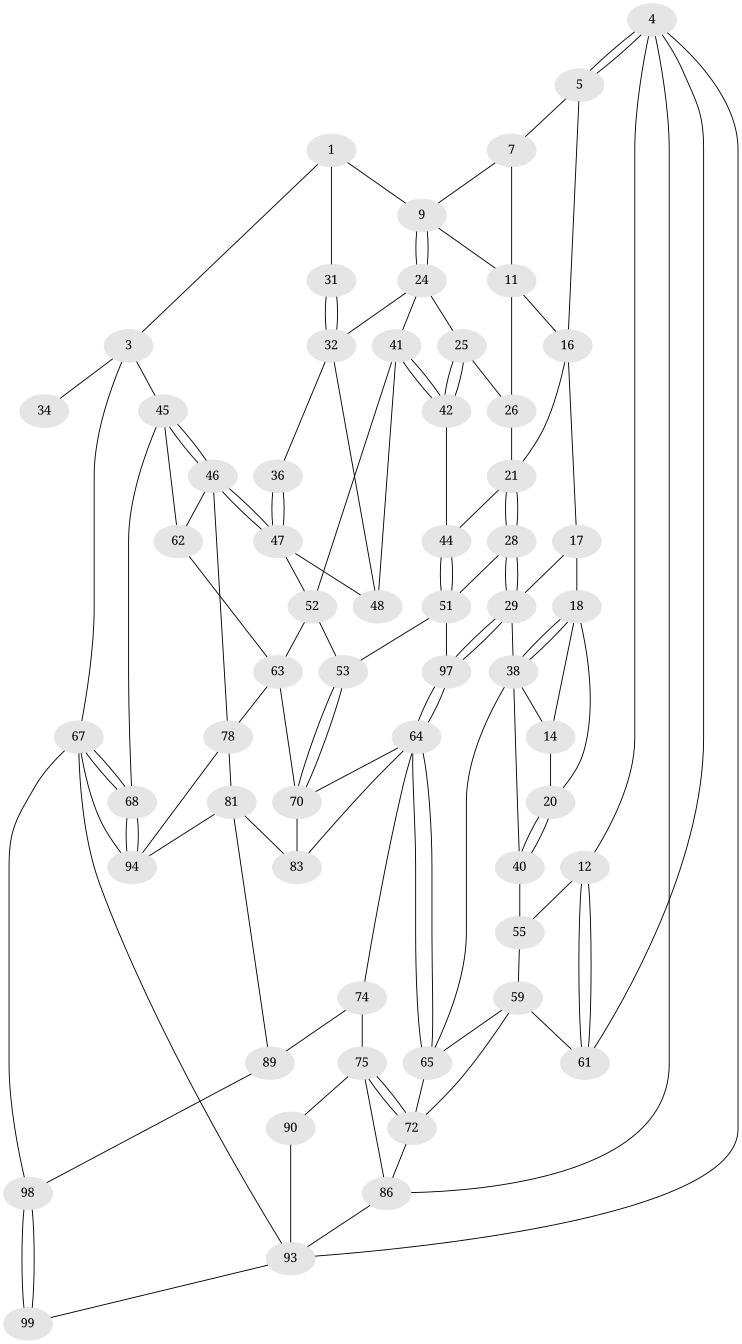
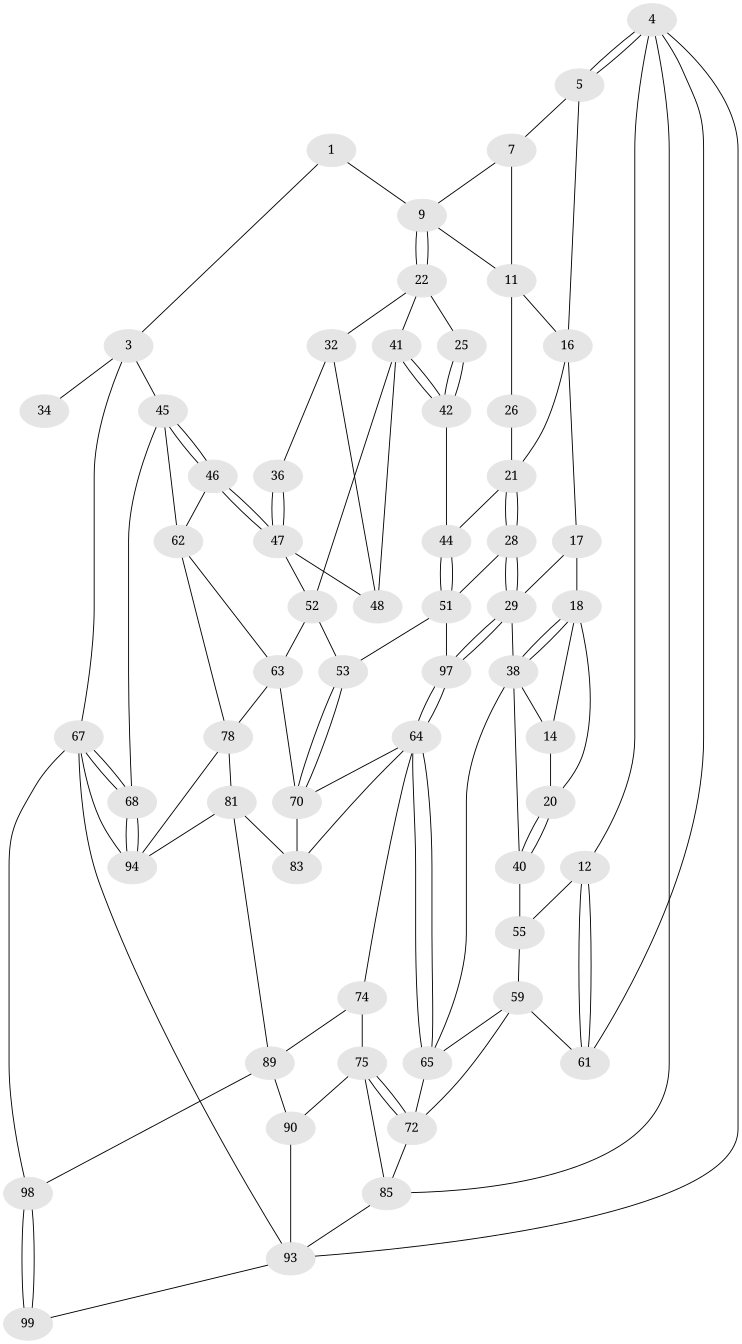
(331, 281) -> none
(422, 281) -> (422, 281)
(487, 379) -> none
(220, 607) -> (203, 639)
none -> (280, 1096)
(387, 1194) -> (387, 1194)
